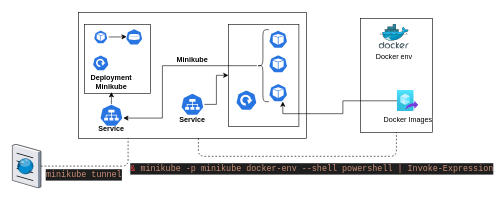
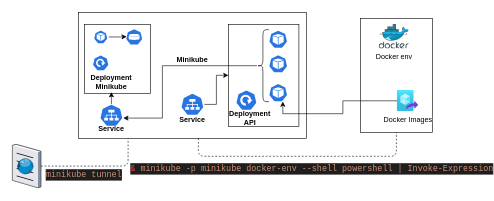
none -> (250, 118)
